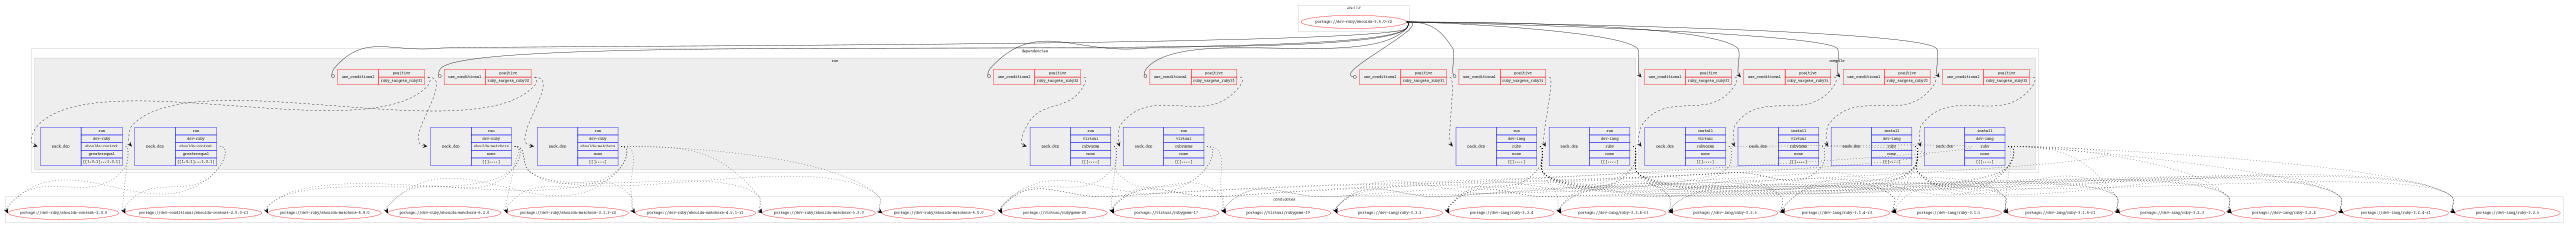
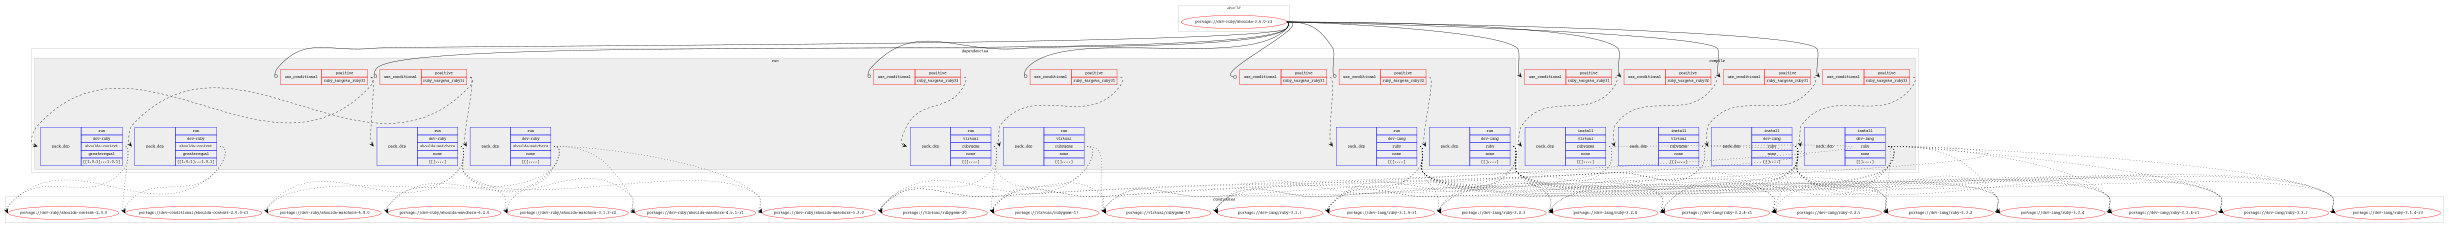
(939, 213) -> none
